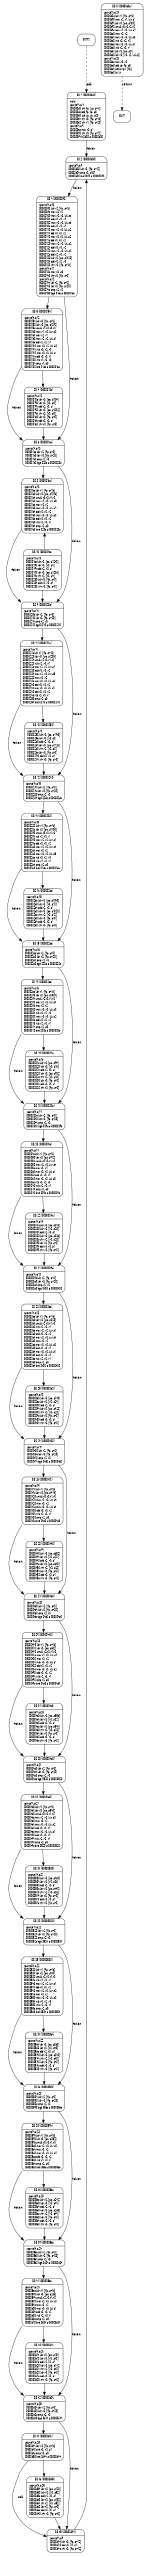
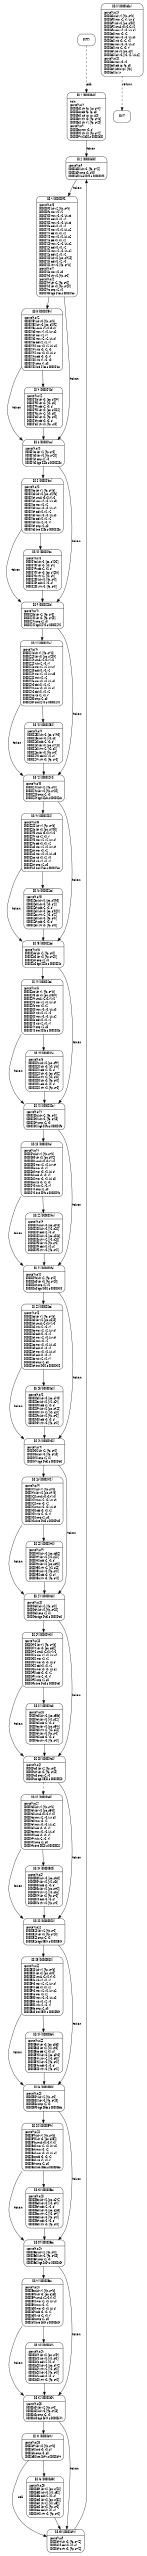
(45, 543) -> (40, 540)
(44, 1787) -> (44, 1787)
(32, 1966) -> (32, 1966)
